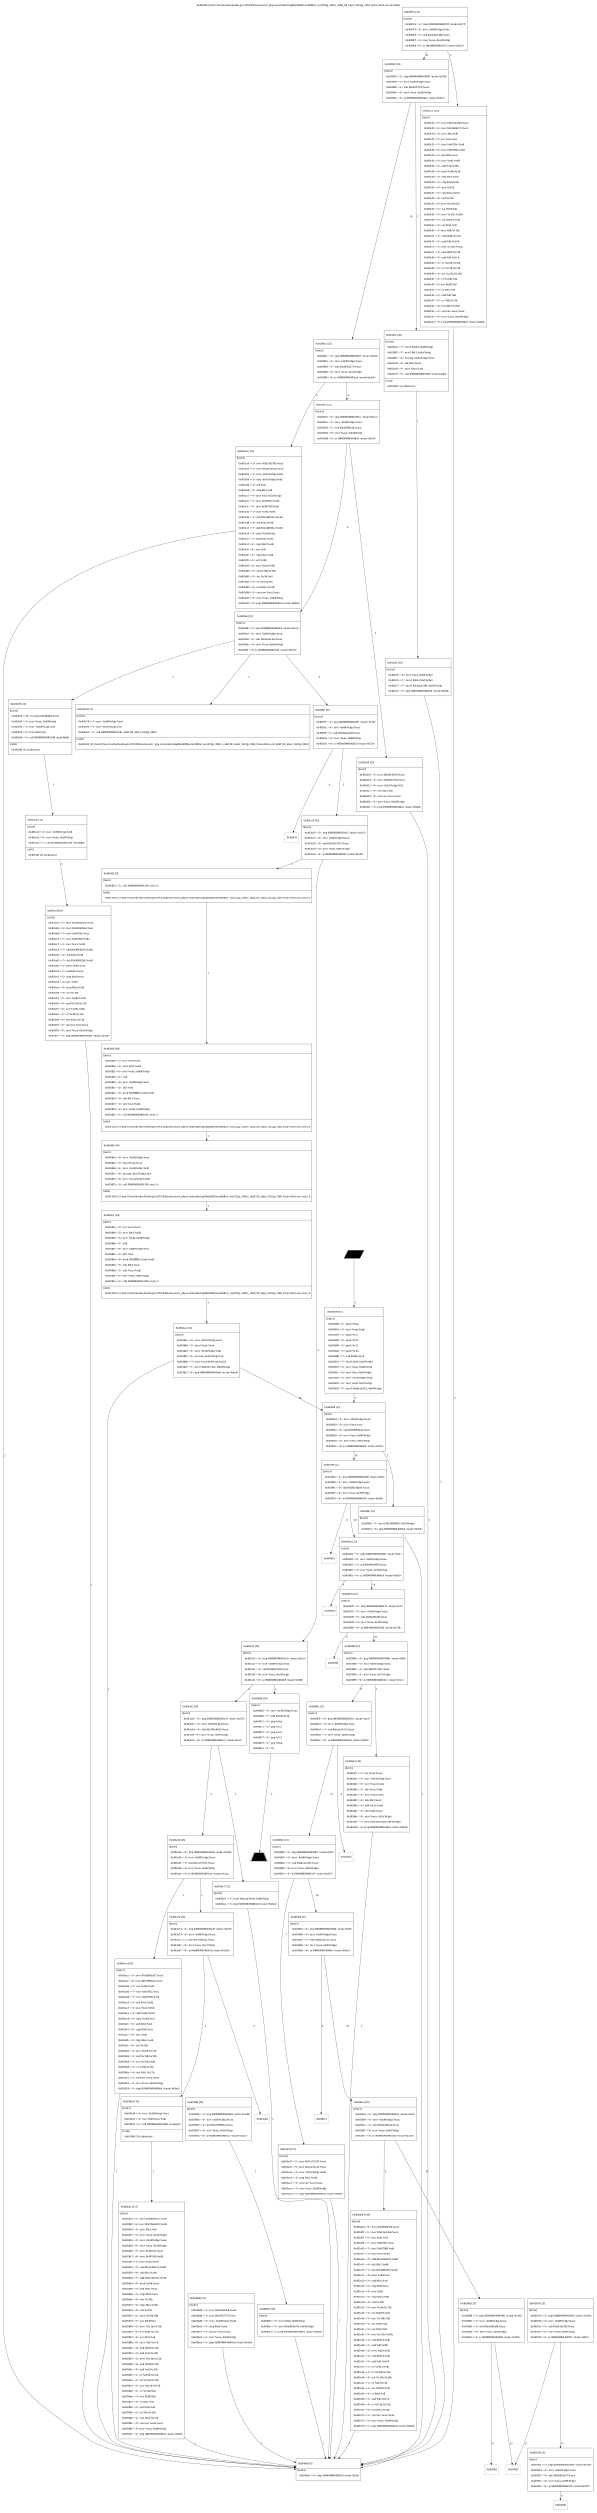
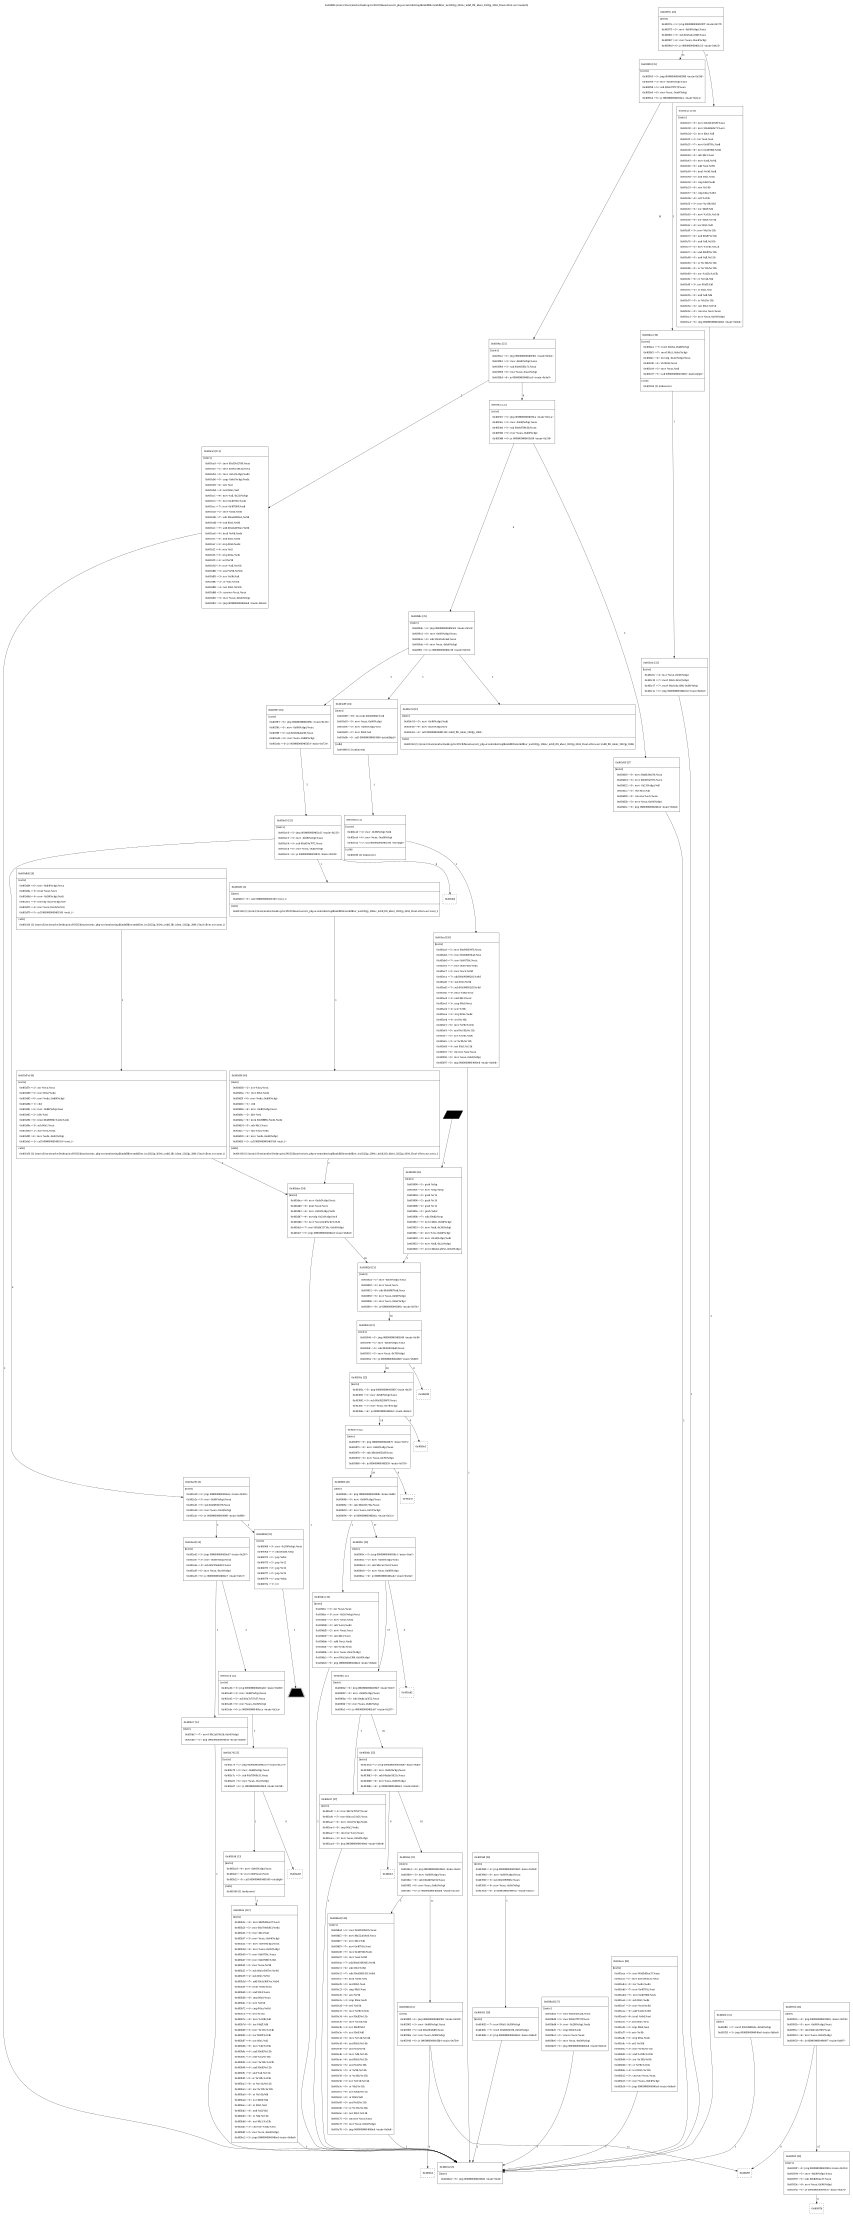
(312, 789) -> (404, 862)
(207, 1135) -> (326, 1170)
(393, 1477) -> none
(165, 1916) -> none
